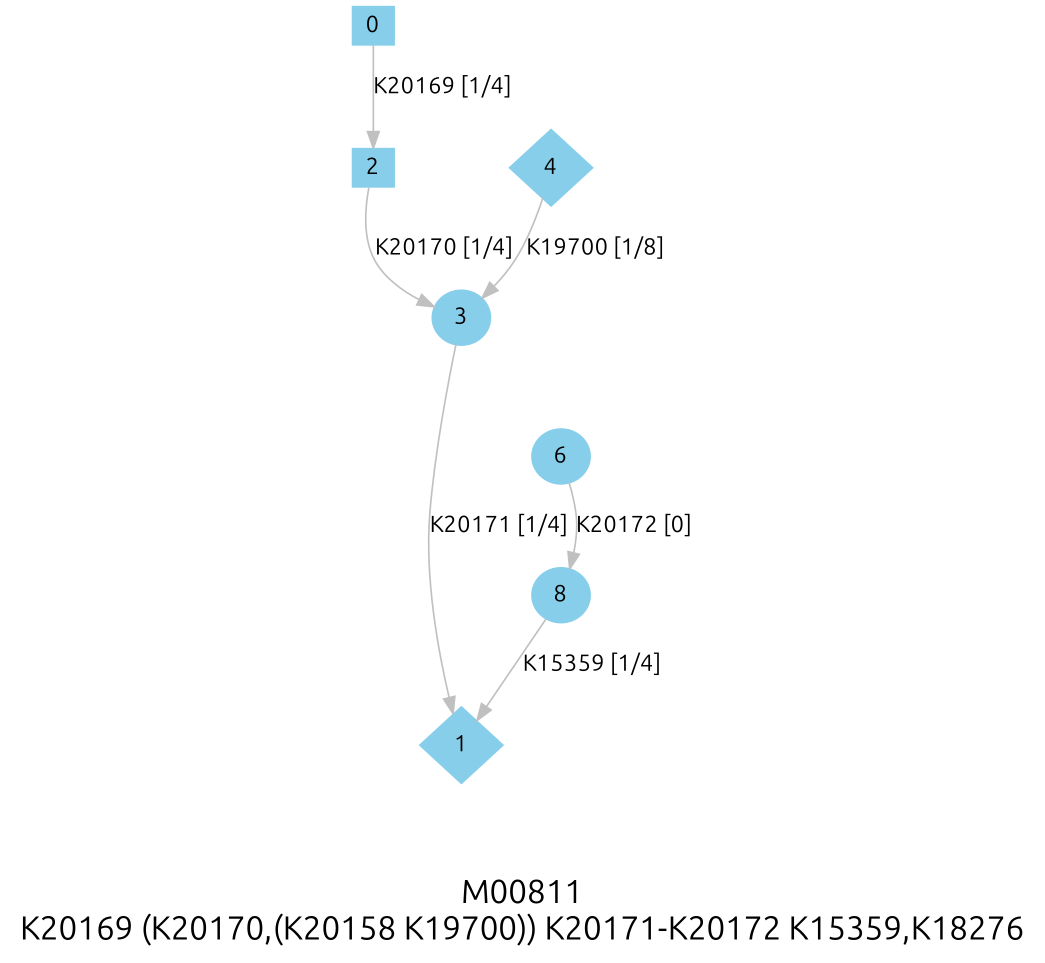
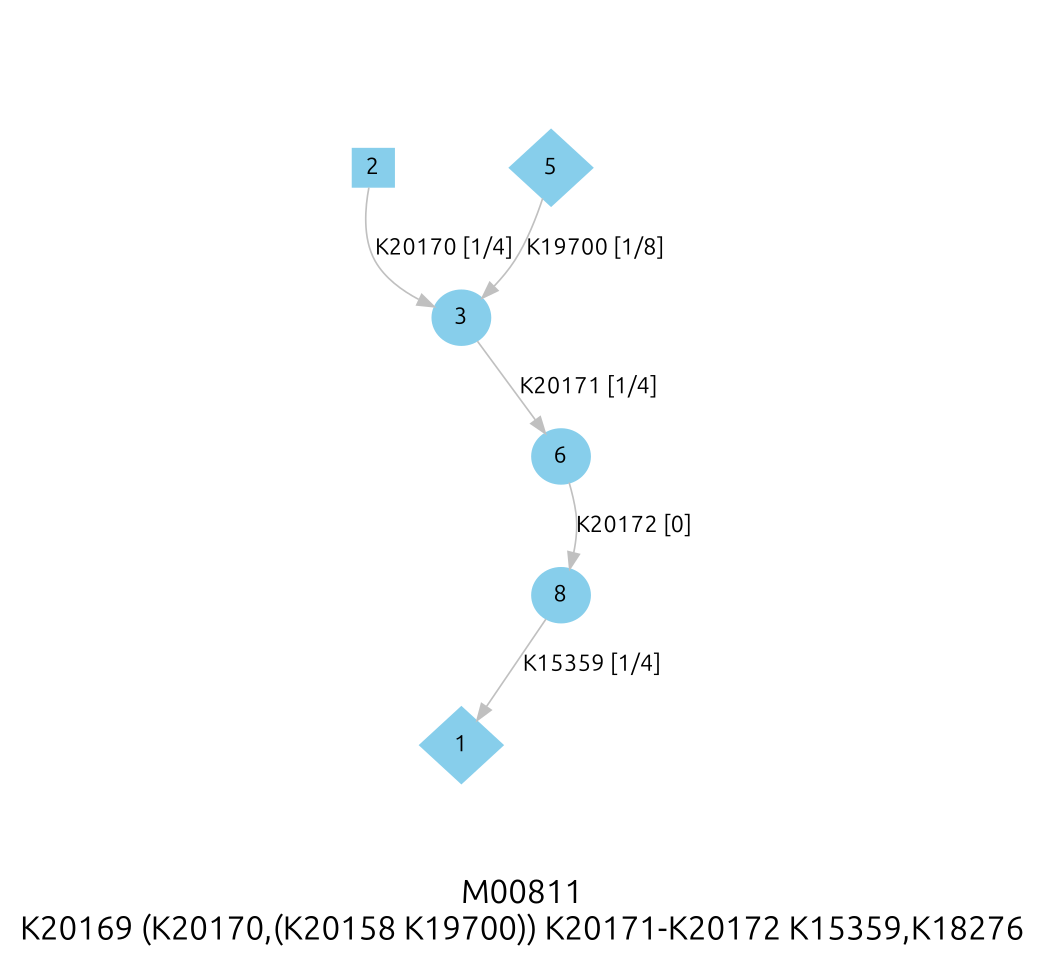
(373, 26) -> none
(551, 168) -> (551, 168)
(429, 521) -> (506, 381)
